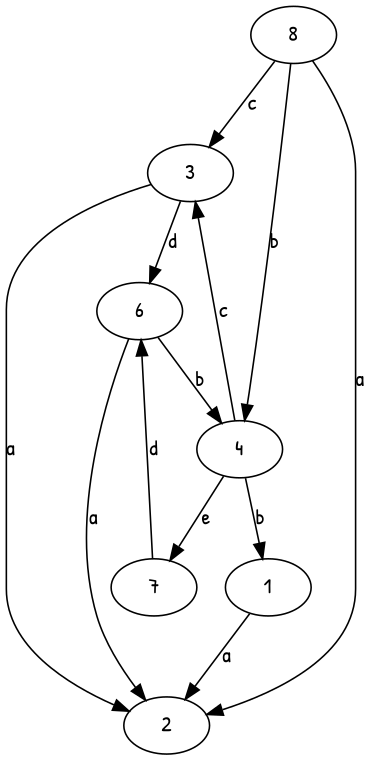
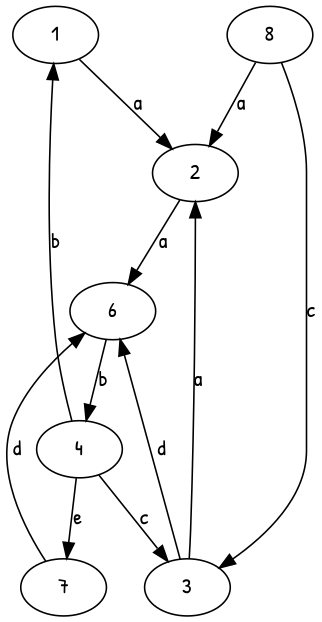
(271, 234) -> none
(88, 516) -> (158, 235)
